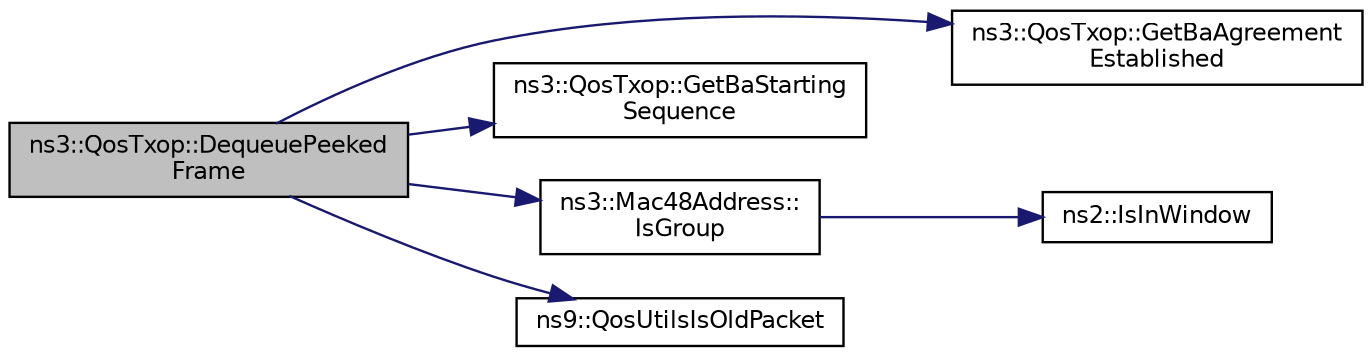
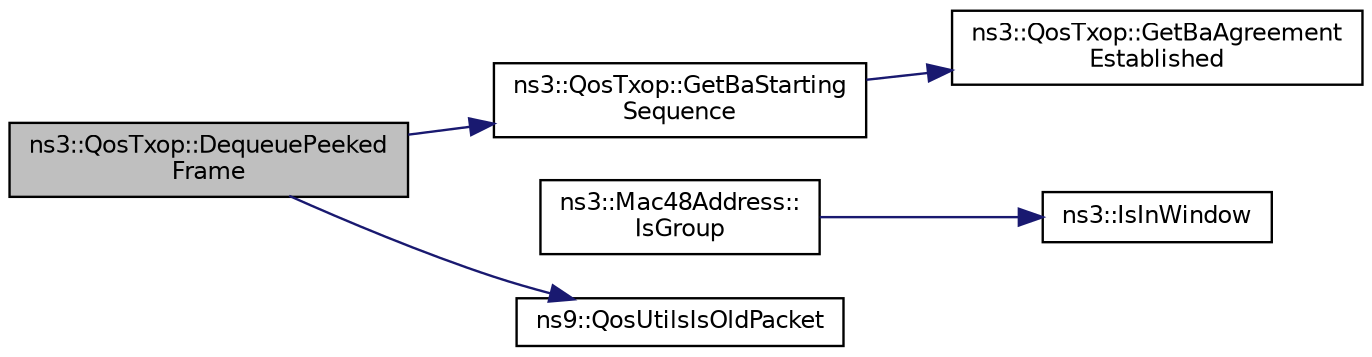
(593, 26) -> (897, 76)
(462, 191) -> none
(1157, 217) -> (1157, 217)
